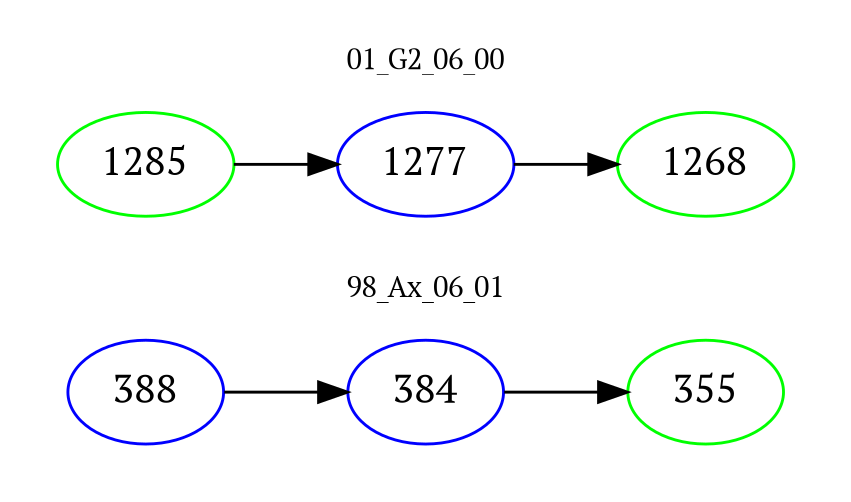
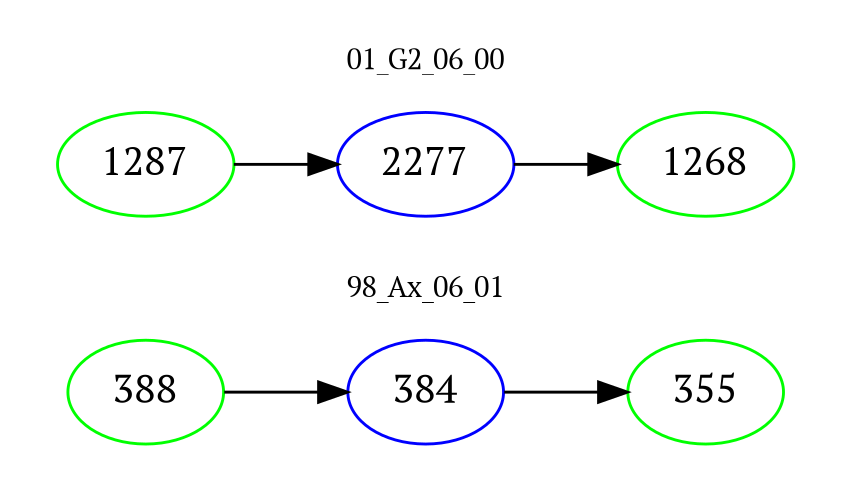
(146, 164) -> (146, 164)
(426, 164) -> (426, 164)
(146, 392) -> (146, 392)
